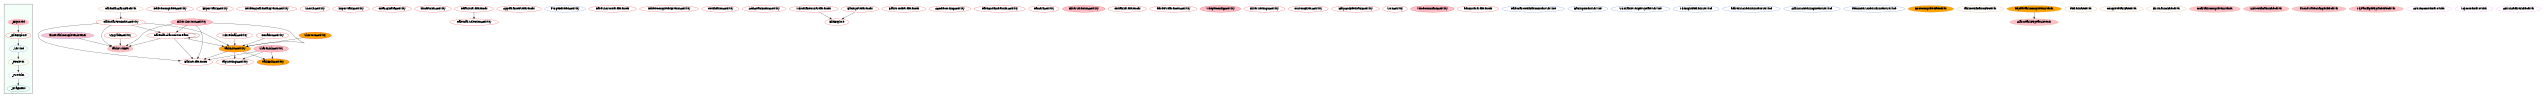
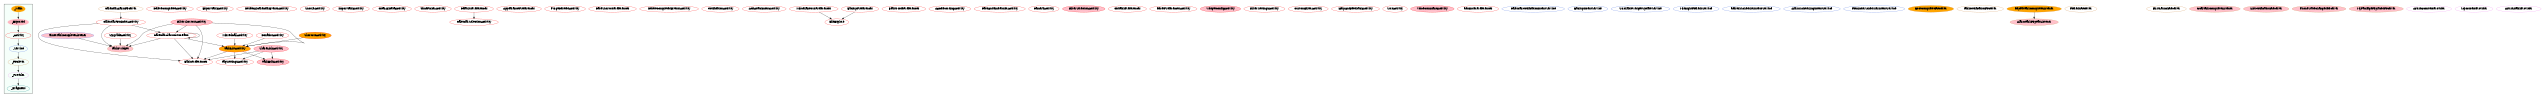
none -> (18, 9)
(565, 9) -> (565, 9)
(2122, 9) -> none
(2519, 9) -> (2519, 9)
(187, 29) -> none
(18, 35) -> (18, 35)
(273, 62) -> (273, 62)
